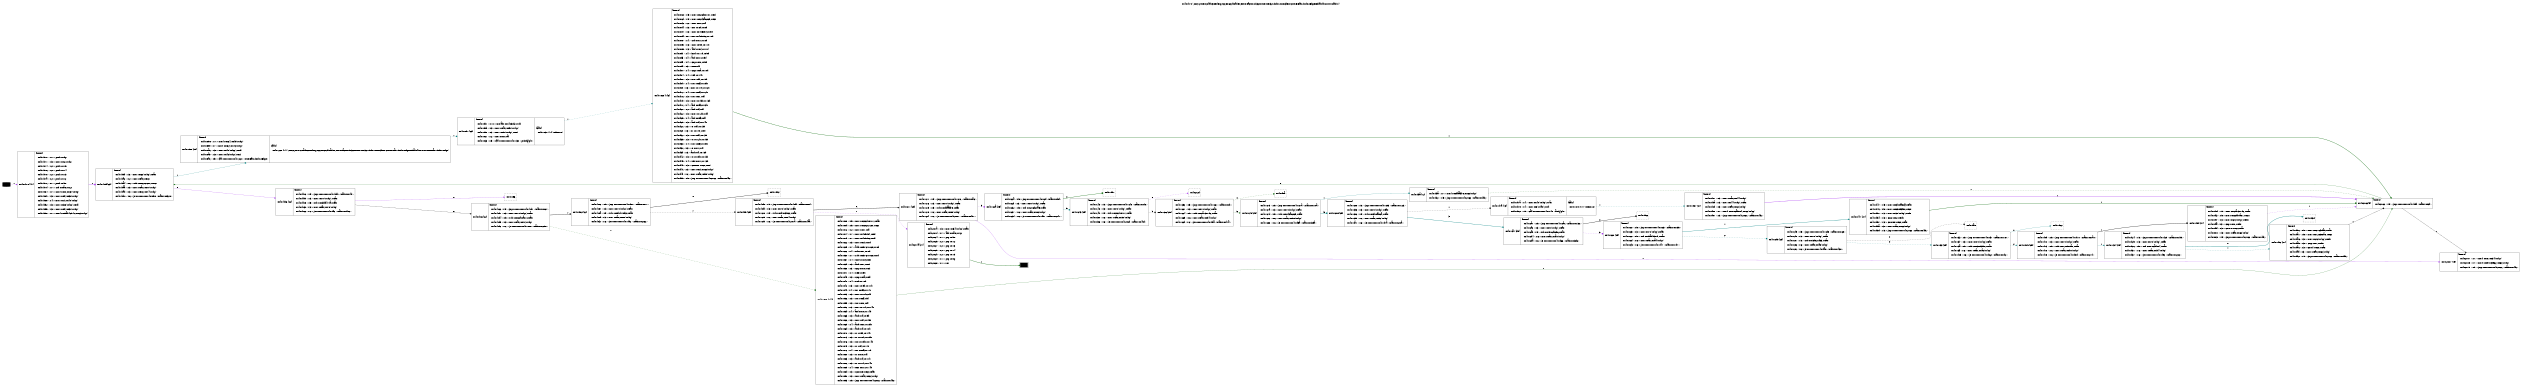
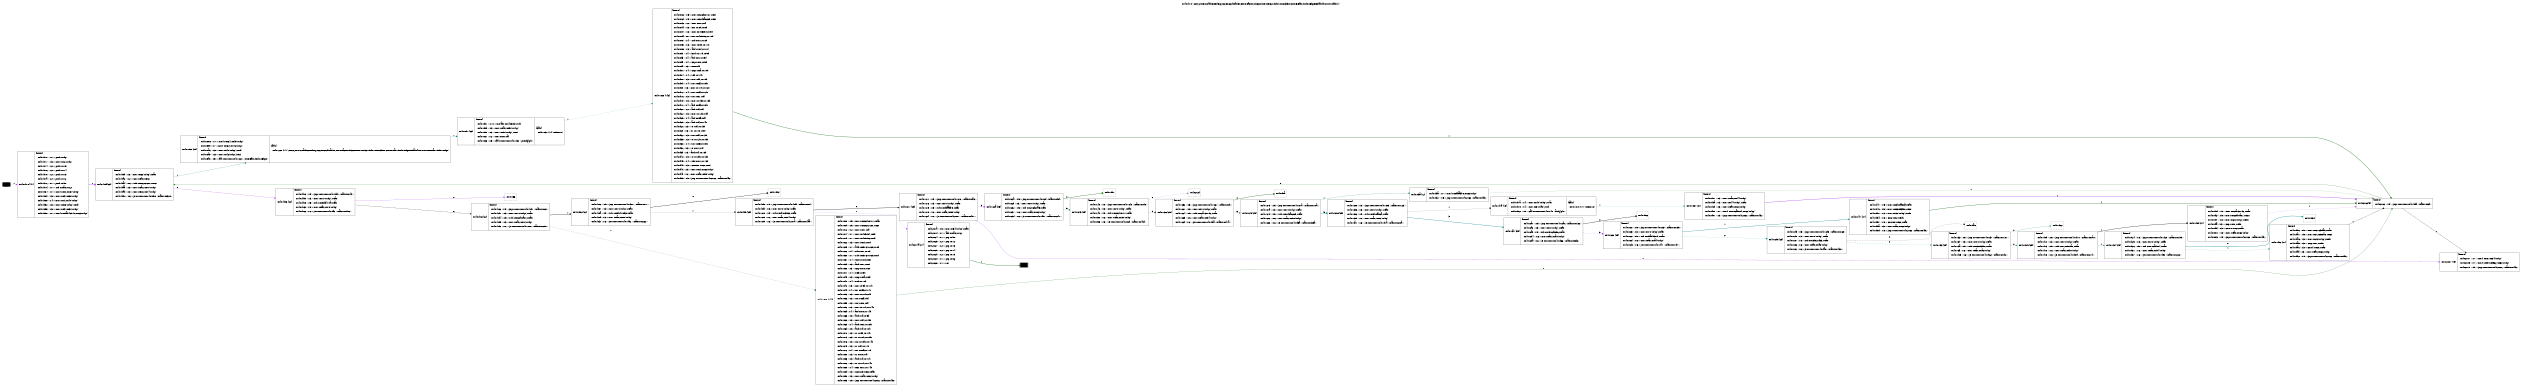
(1253, 196) -> (1253, 196)
